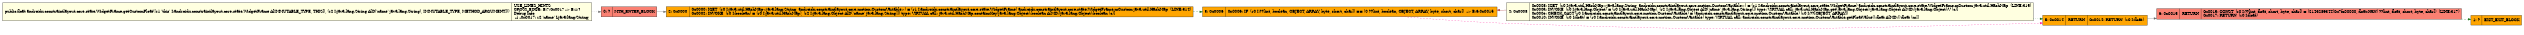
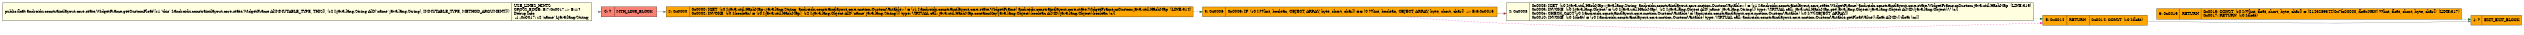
(1503, 10) -> (1500, 14)
(634, 12) -> (634, 12)
(2309, 14) -> (2309, 14)
(2151, 19) -> (2308, 23)
(2117, 20) -> (2118, 20)
